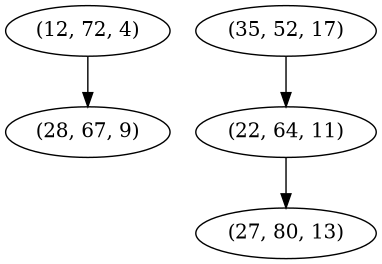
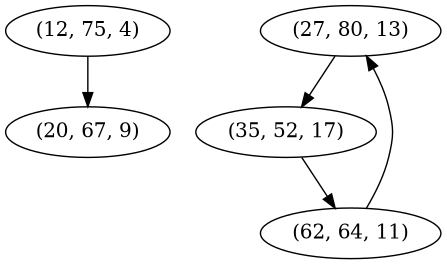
(88, 31) -> (88, 31)
none -> (322, 76)
(88, 132) -> (88, 132)
(286, 132) -> (351, 233)
